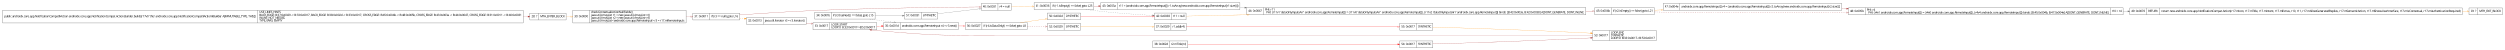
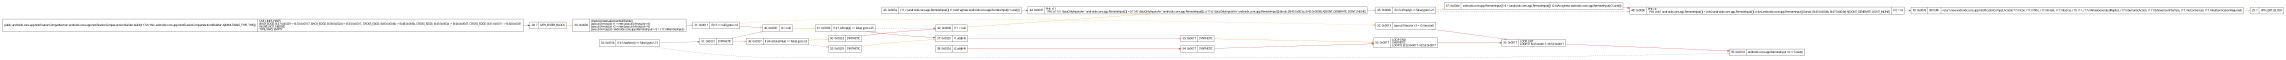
(1096, 6) -> (900, 35)
(839, 25) -> (1527, 41)
(961, 26) -> (739, 42)
(1179, 44) -> (960, 49)
